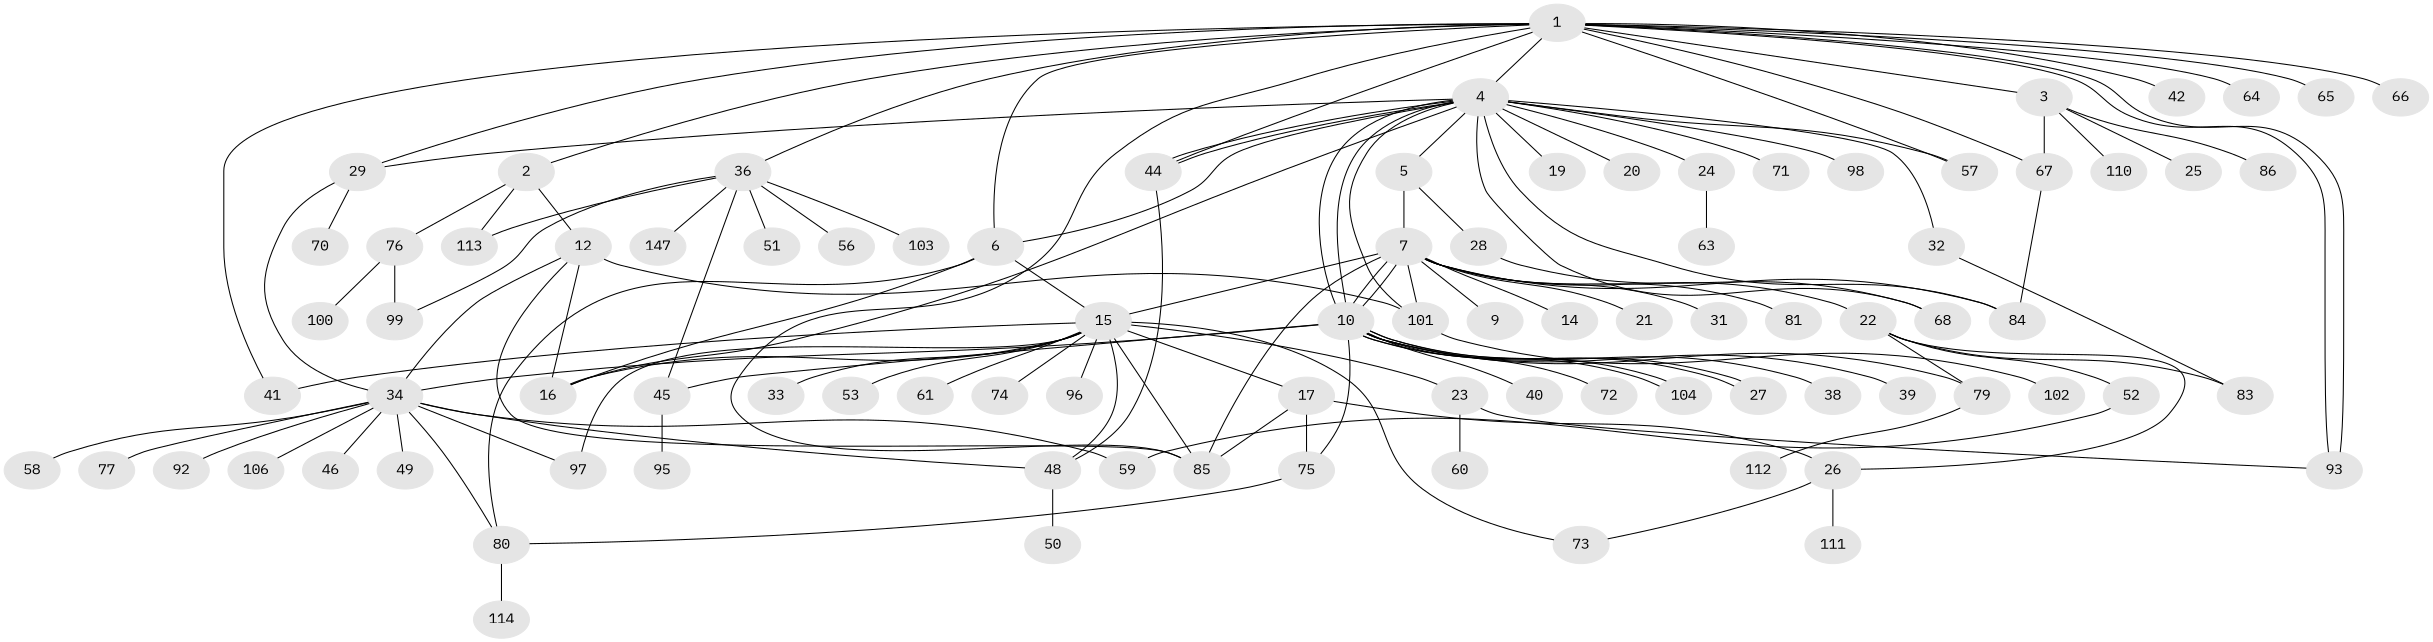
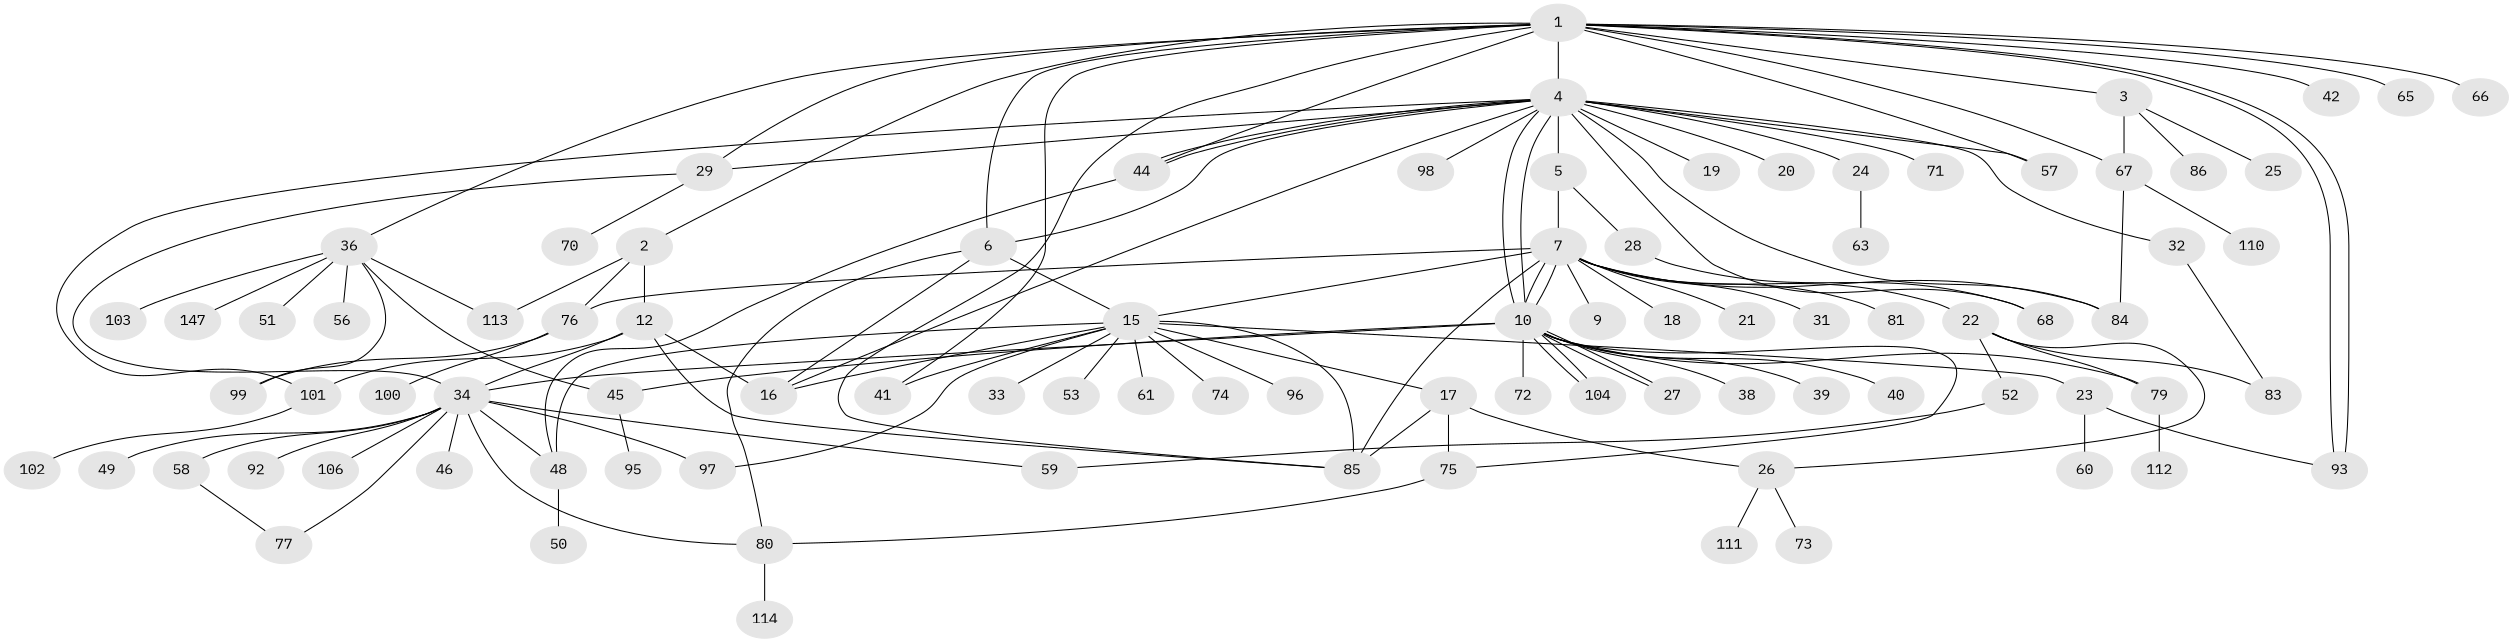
(2251, 97) -> none
(2081, 135) -> (2188, 209)
(1412, 284) -> (1059, 268)
(1570, 321) -> (1672, 321)
(1365, 397) -> none
none -> (233, 508)
